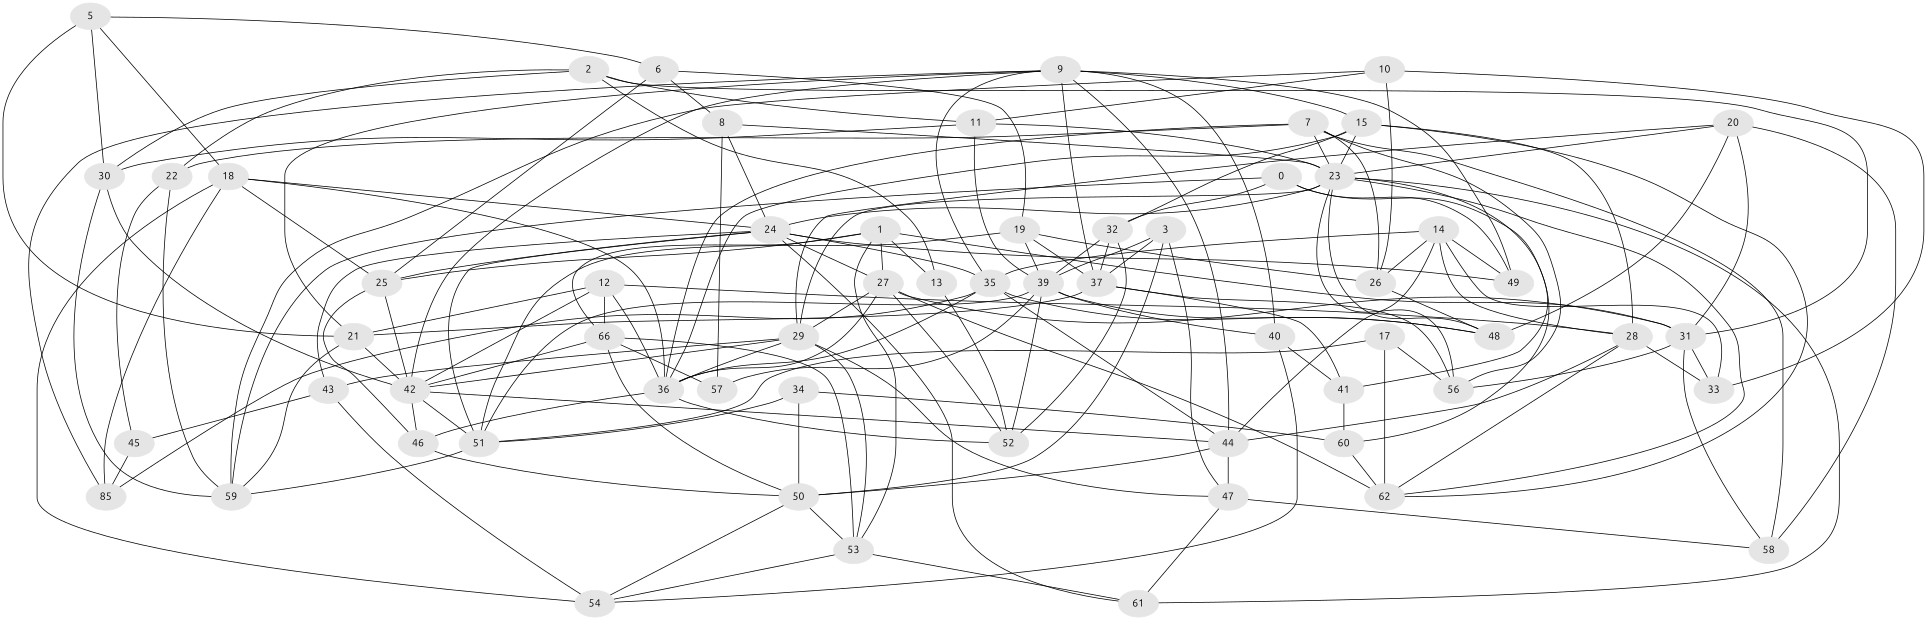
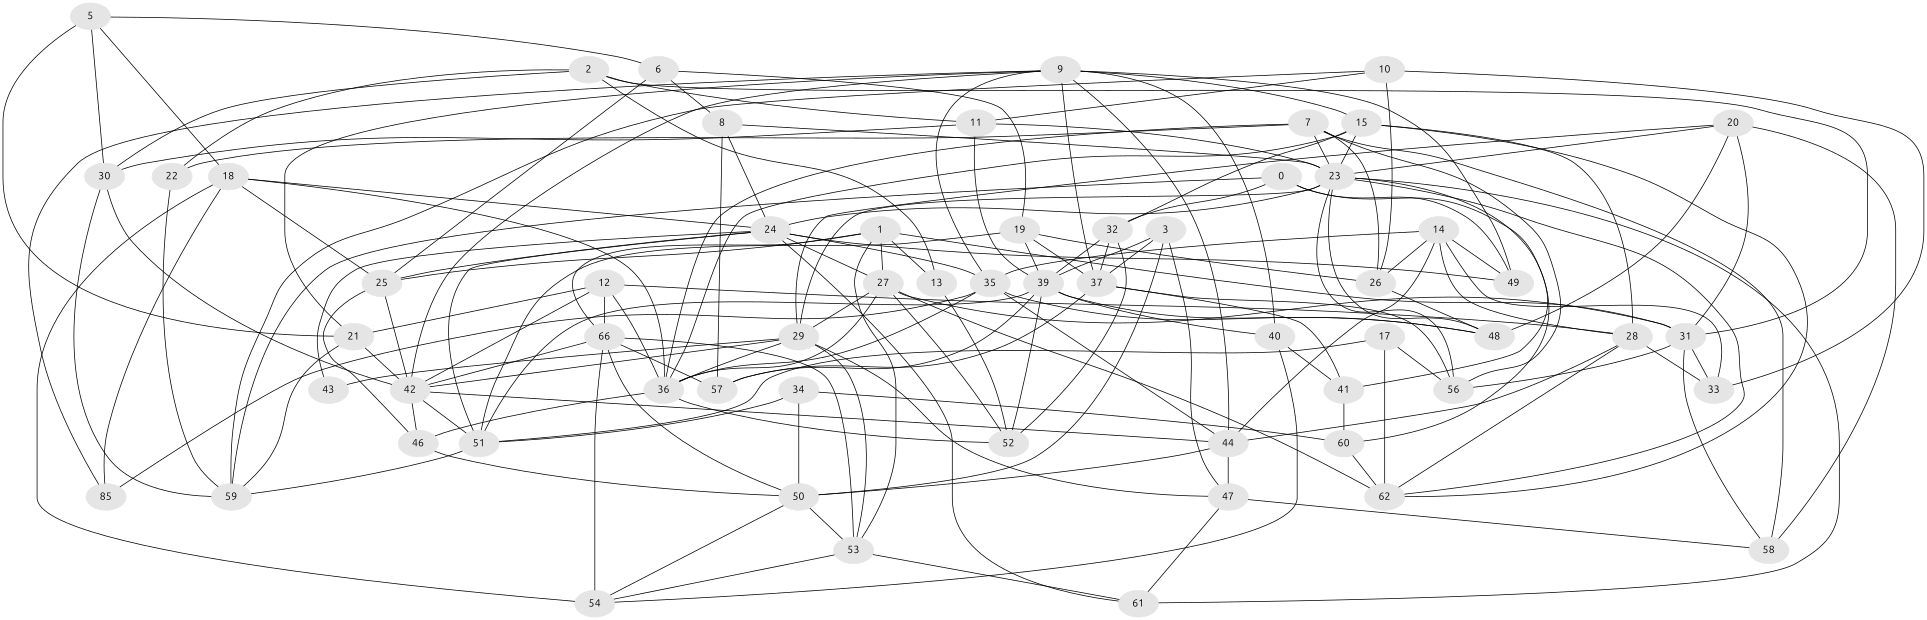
(640, 321) -> (945, 363)
(134, 444) -> none
(453, 506) -> (595, 470)
